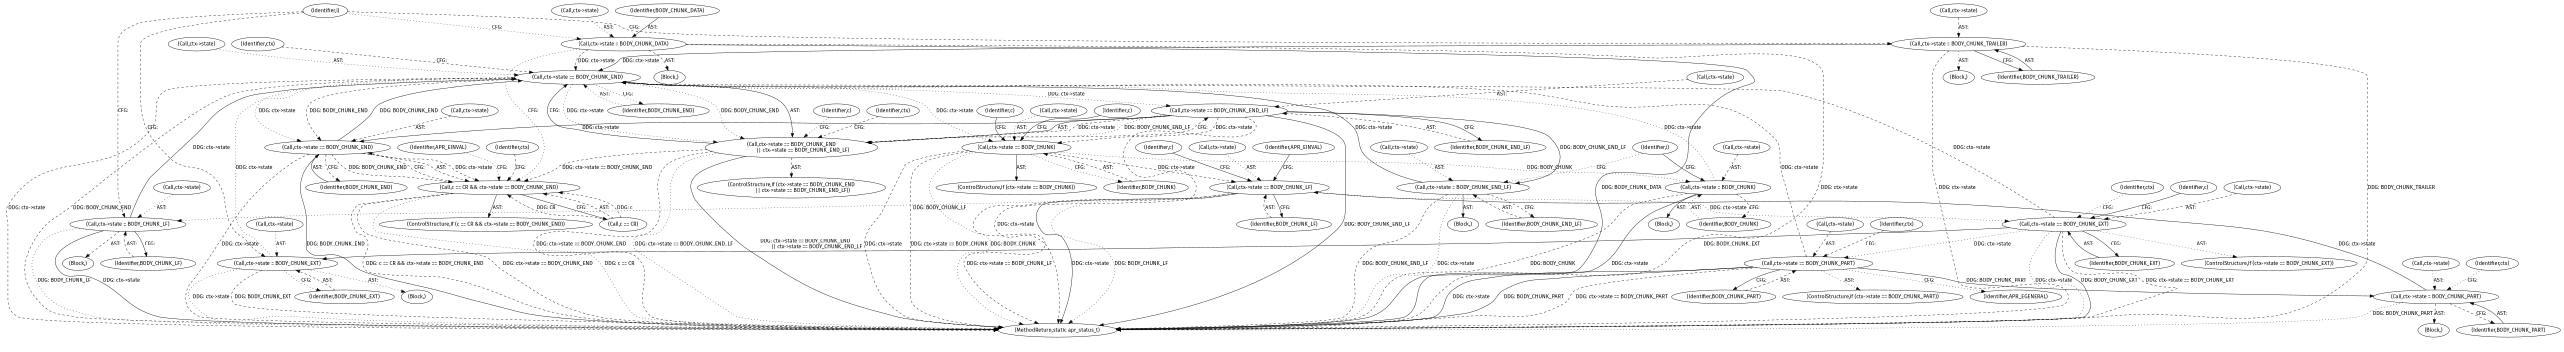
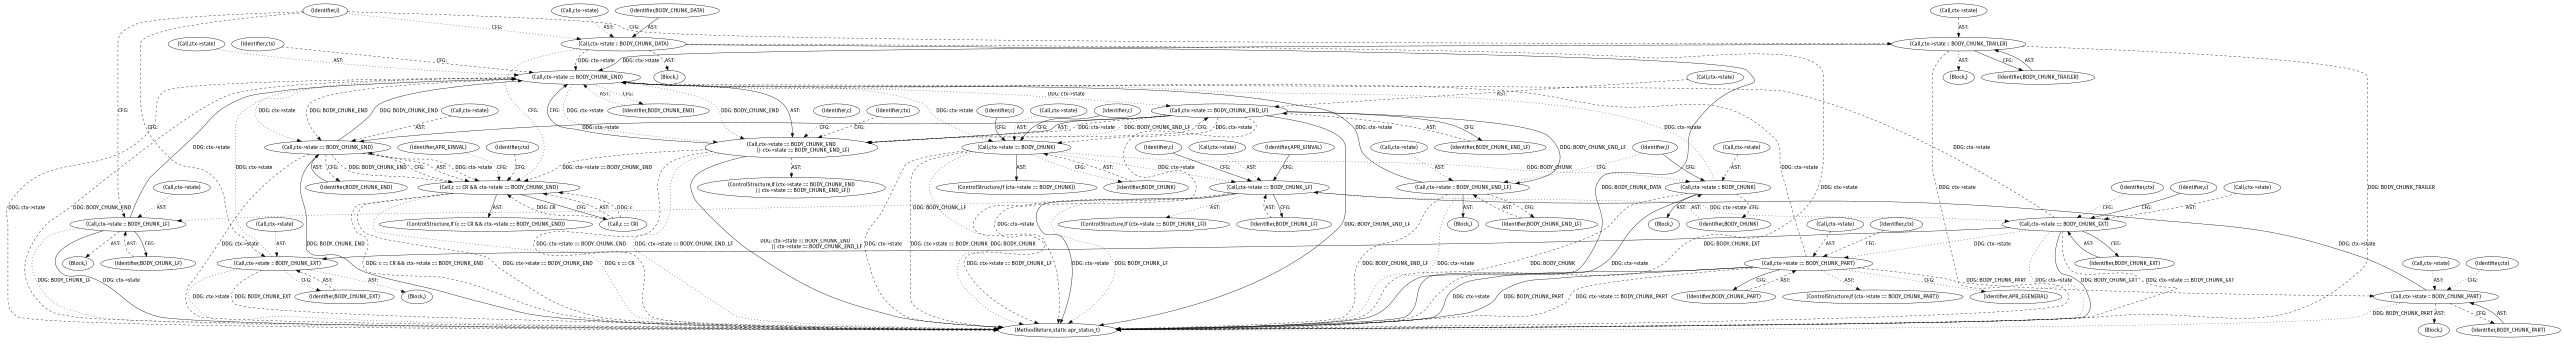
(1141, 167) -> (1141, 167)
none -> (1144, 224)
(2269, 264) -> none
(2113, 291) -> (2113, 291)
